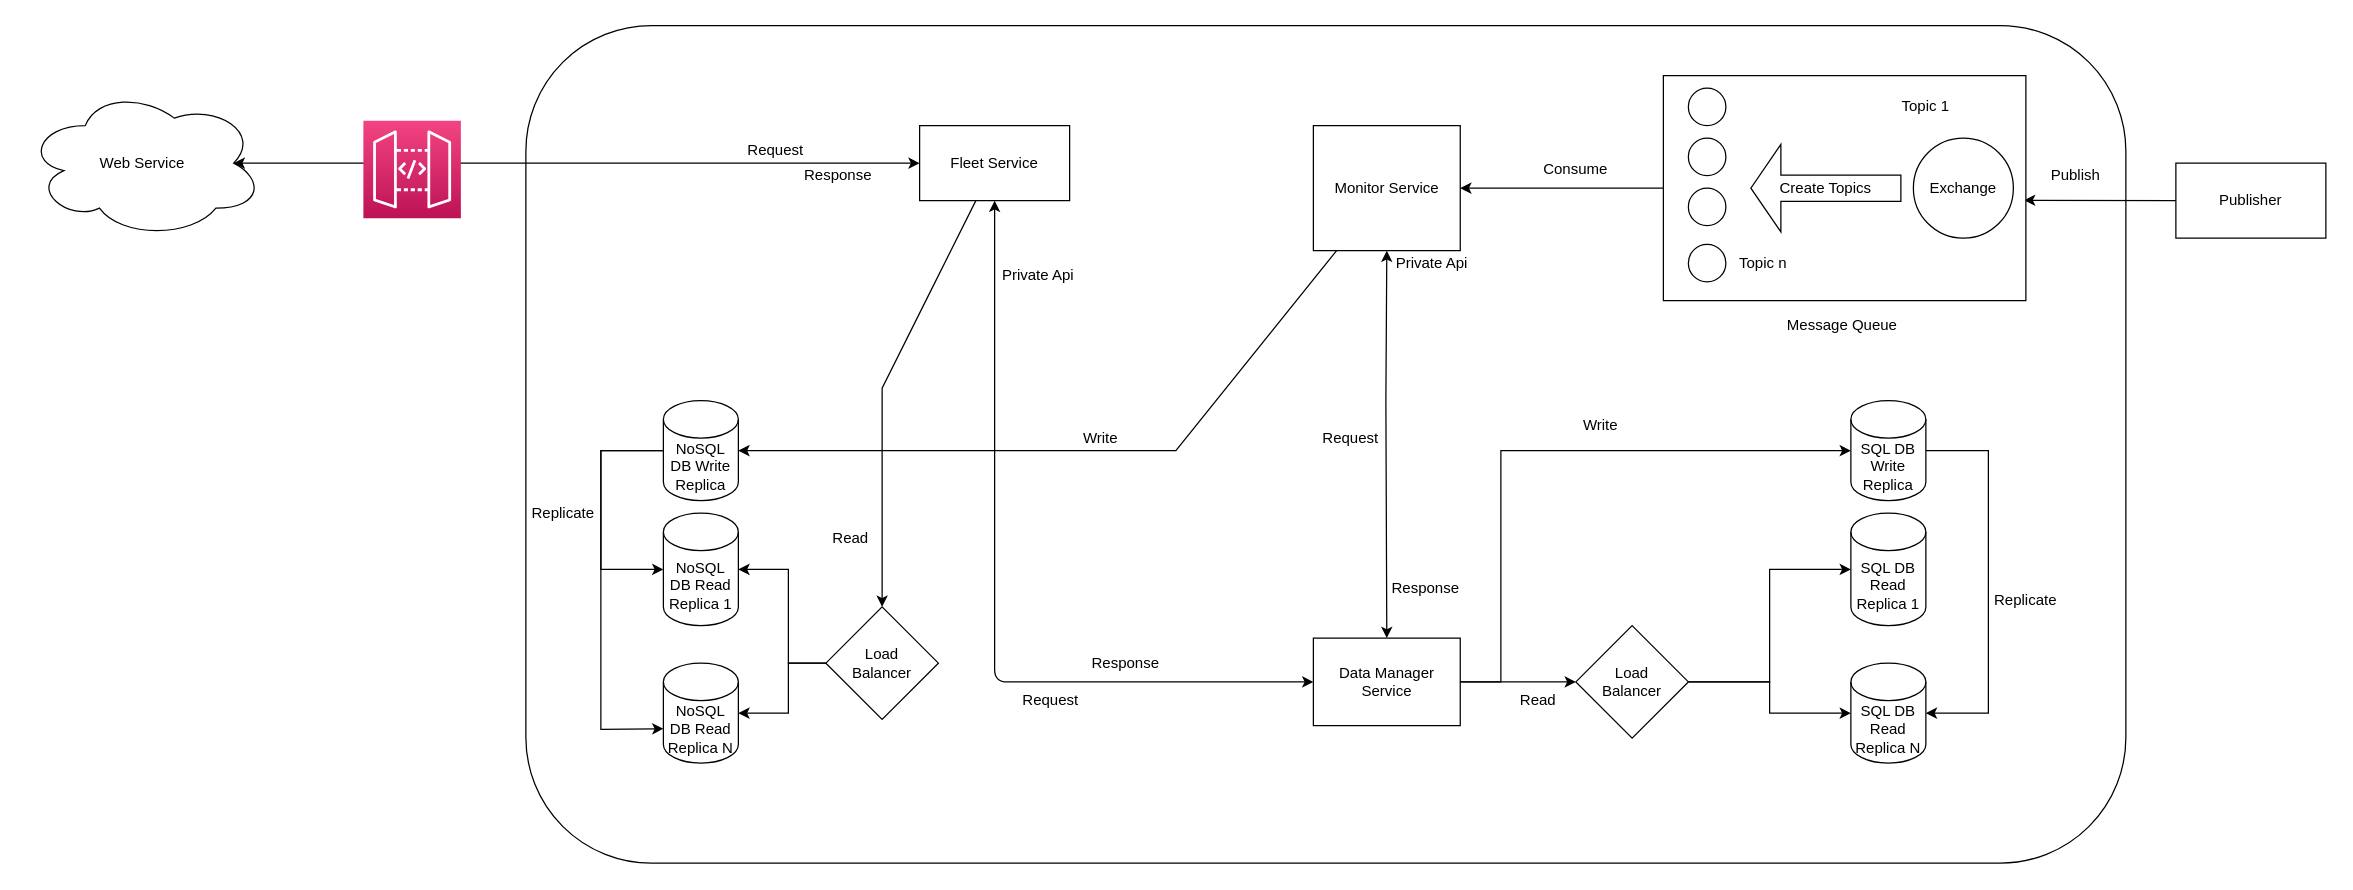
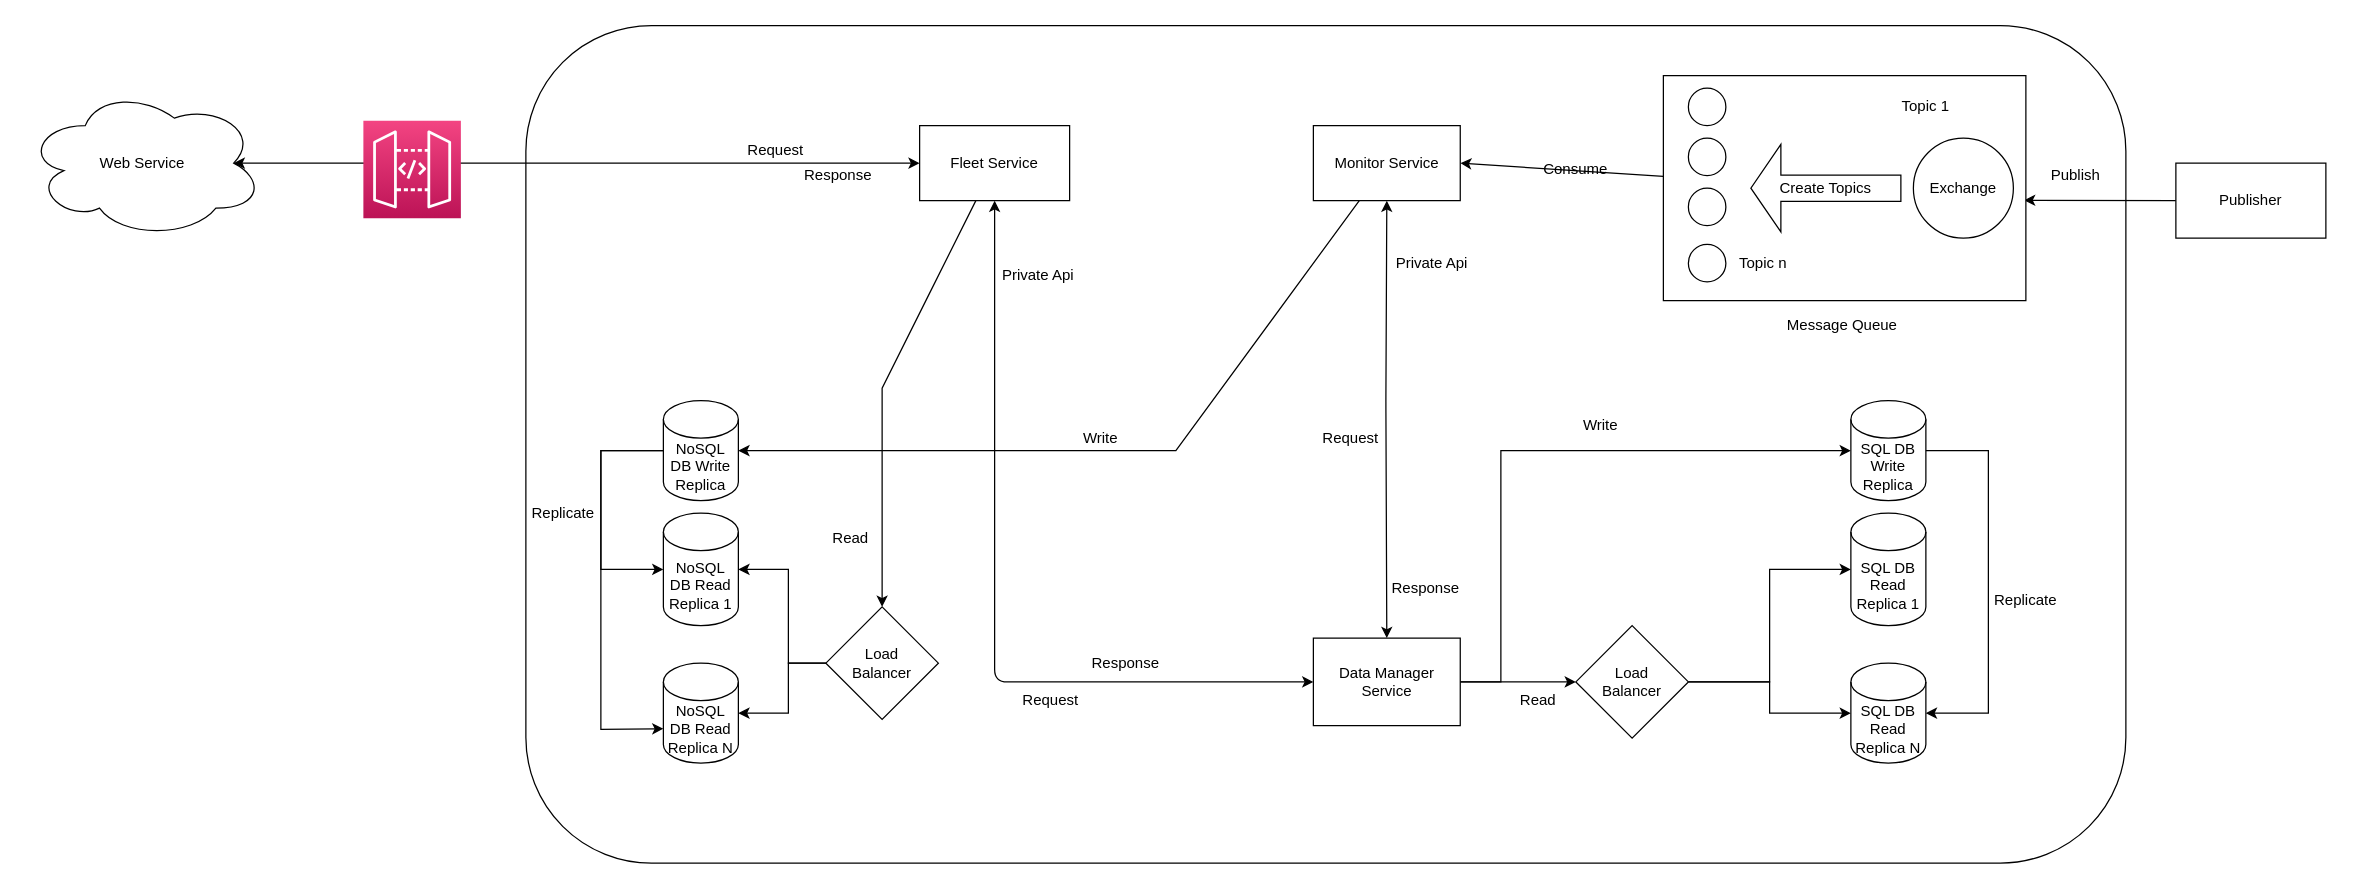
(1387, 188) -> (1387, 163)
